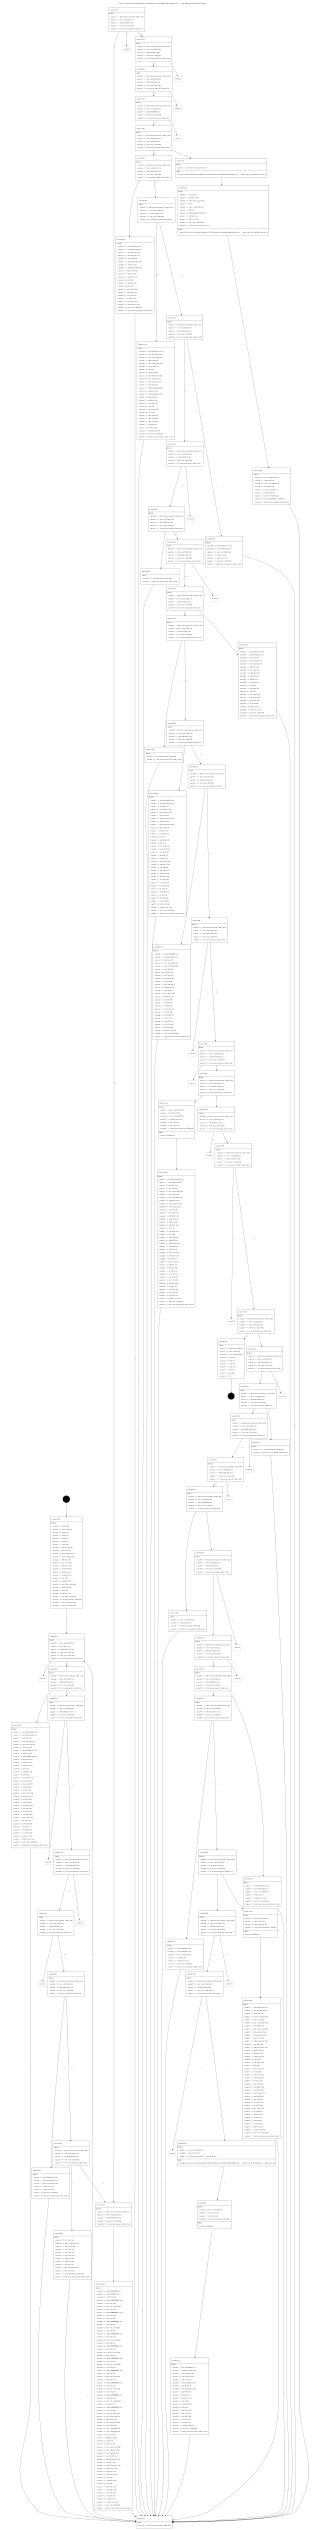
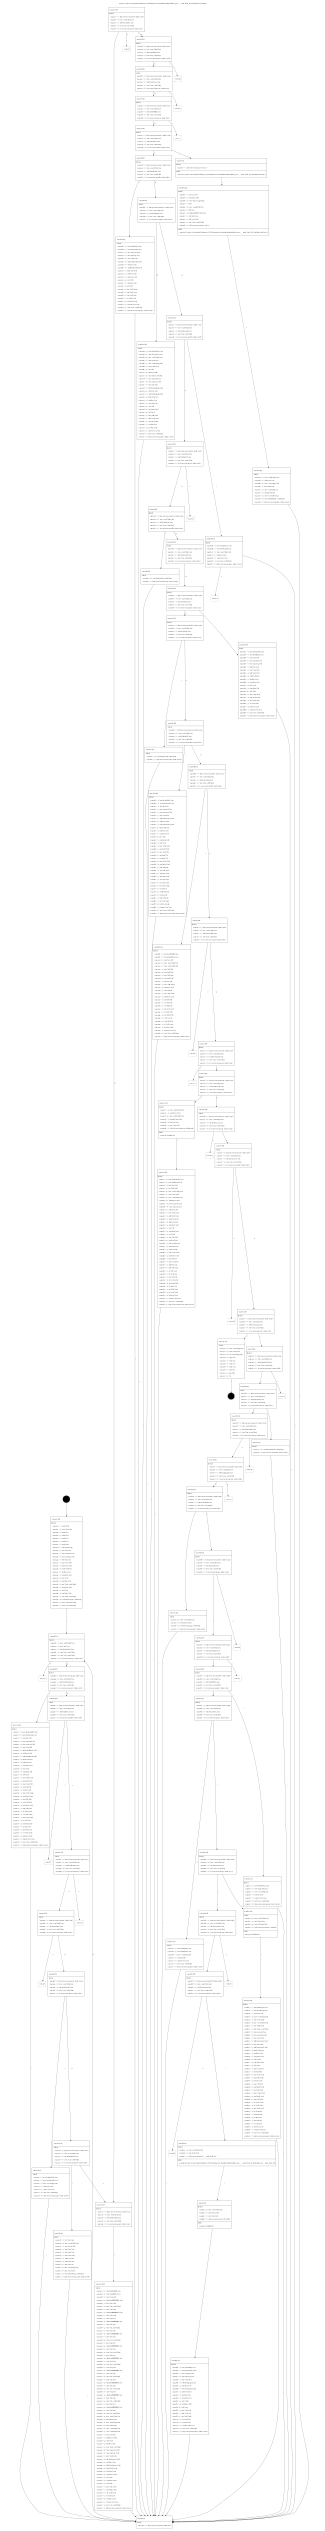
(202, 579) -> (218, 581)
